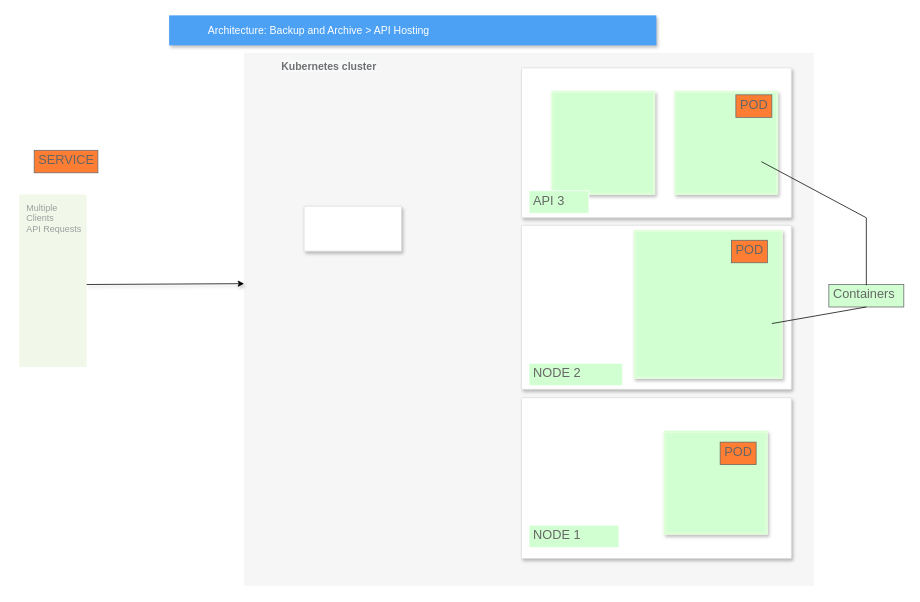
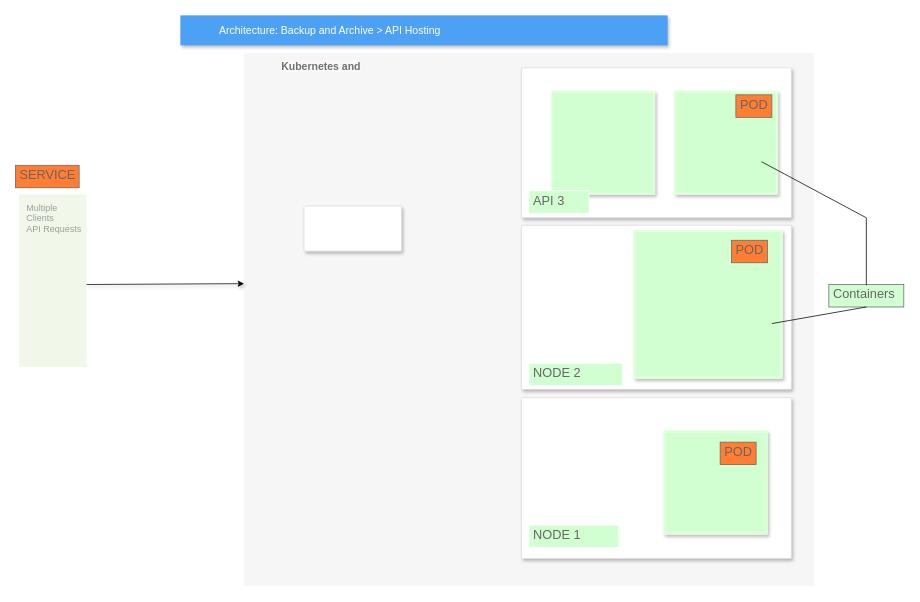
(413, 30) -> (424, 30)
(332, 67) -> (321, 67)
(66, 162) -> (47, 177)
